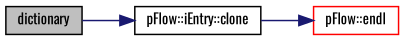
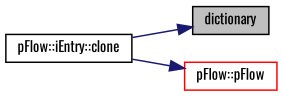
(101, 21) -> (155, 34)
(356, 21) -> (231, 76)
